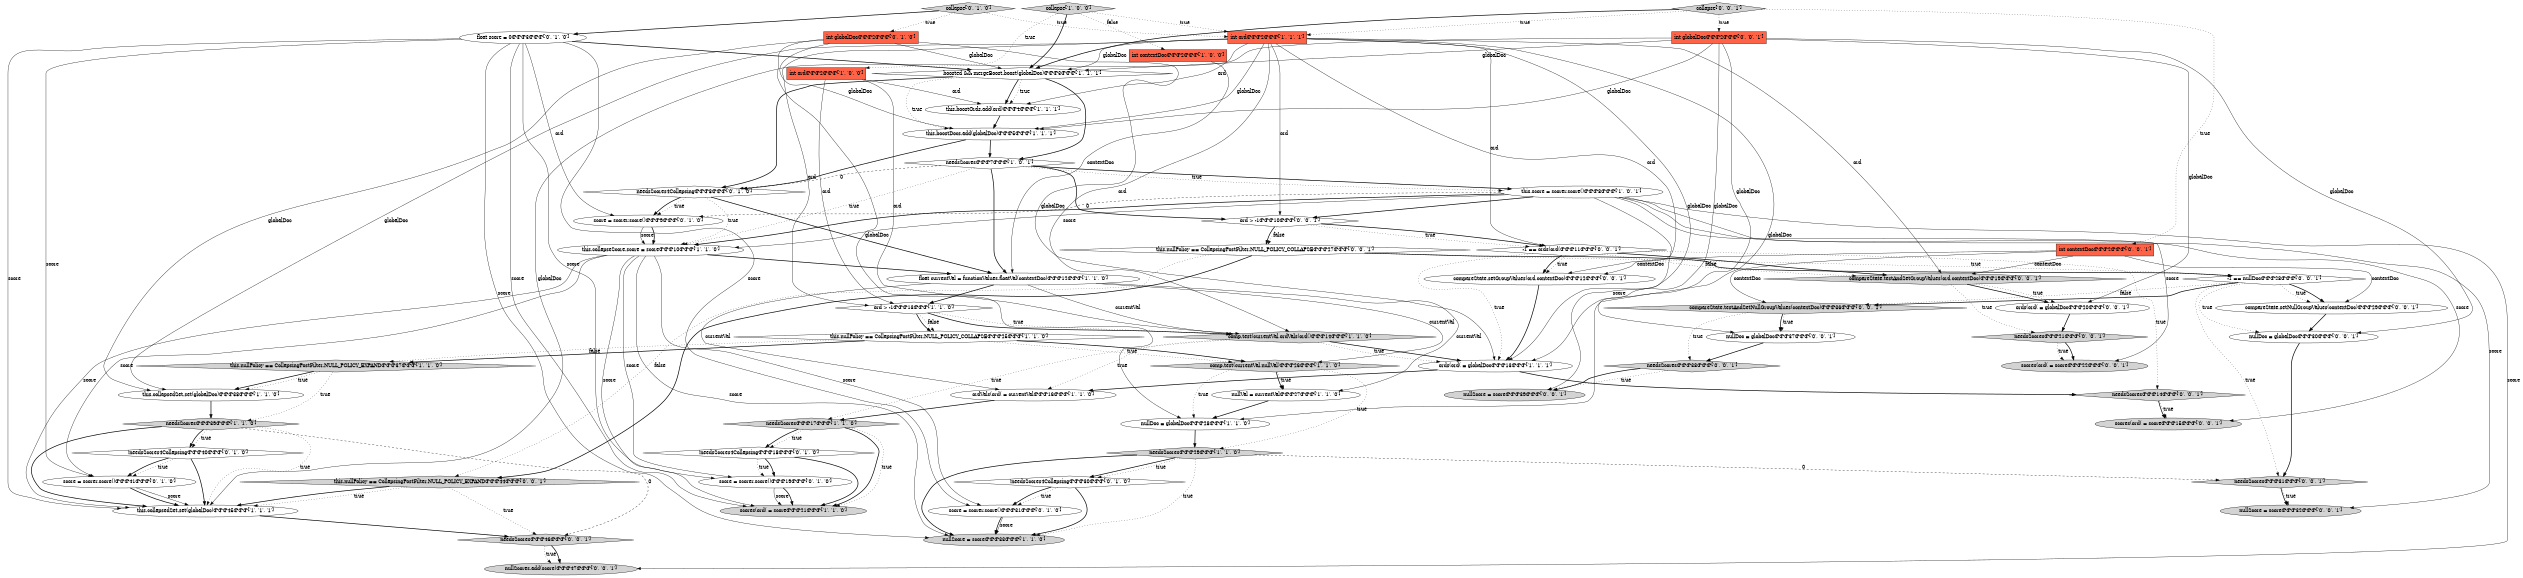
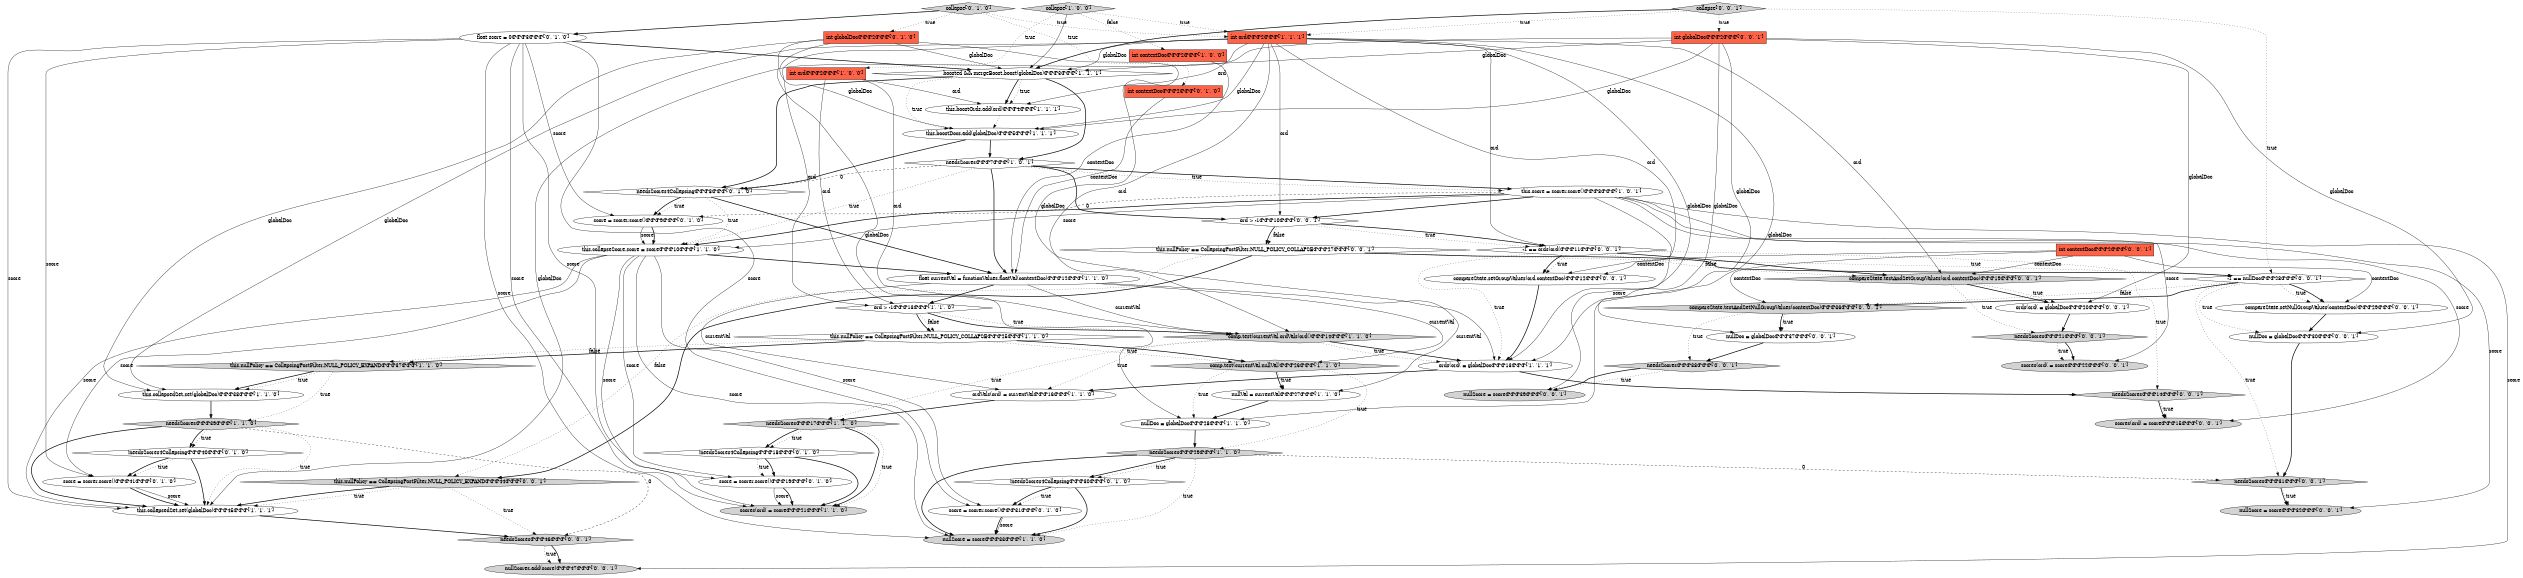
(2110, 19) -> (2133, 17)
(1056, 41) -> (1052, 47)
none -> (1174, 92)
(998, 120) -> (998, 120)
(559, 134) -> (559, 134)
